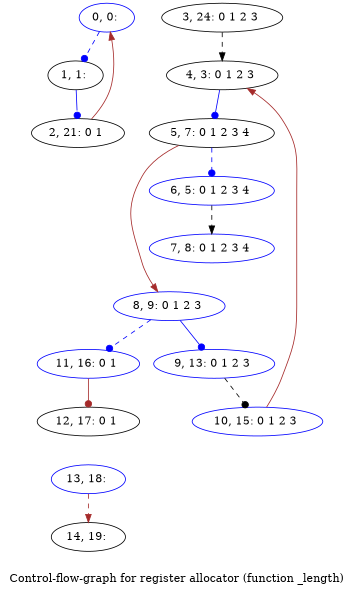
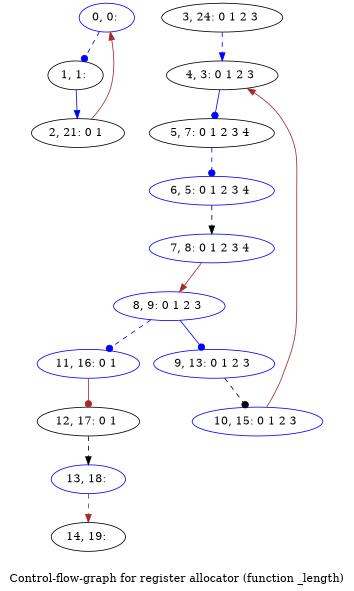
(222, 43) -> (222, 43)
(77, 100) -> (77, 100)
(131, 207) -> (193, 274)
none -> (88, 446)
